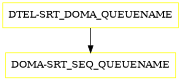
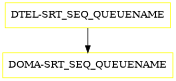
(91, 15) -> (88, 15)
